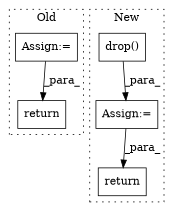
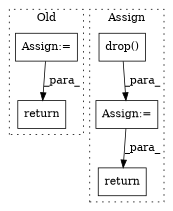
(127, 18) -> (127, 18)
